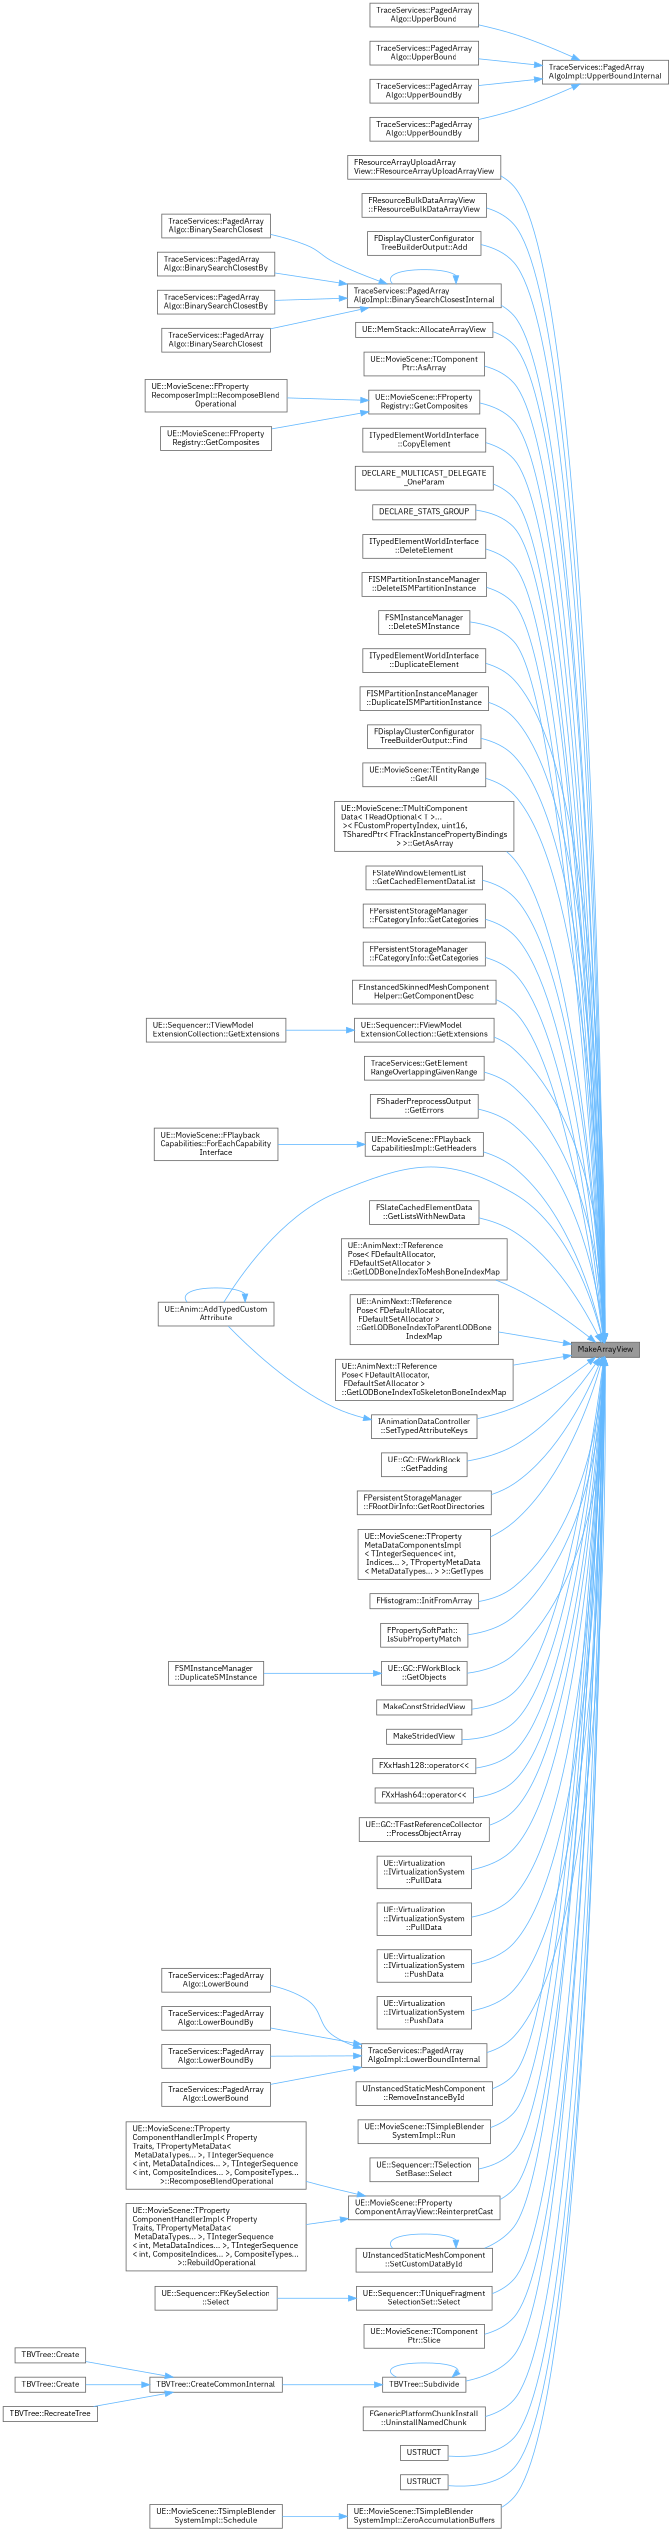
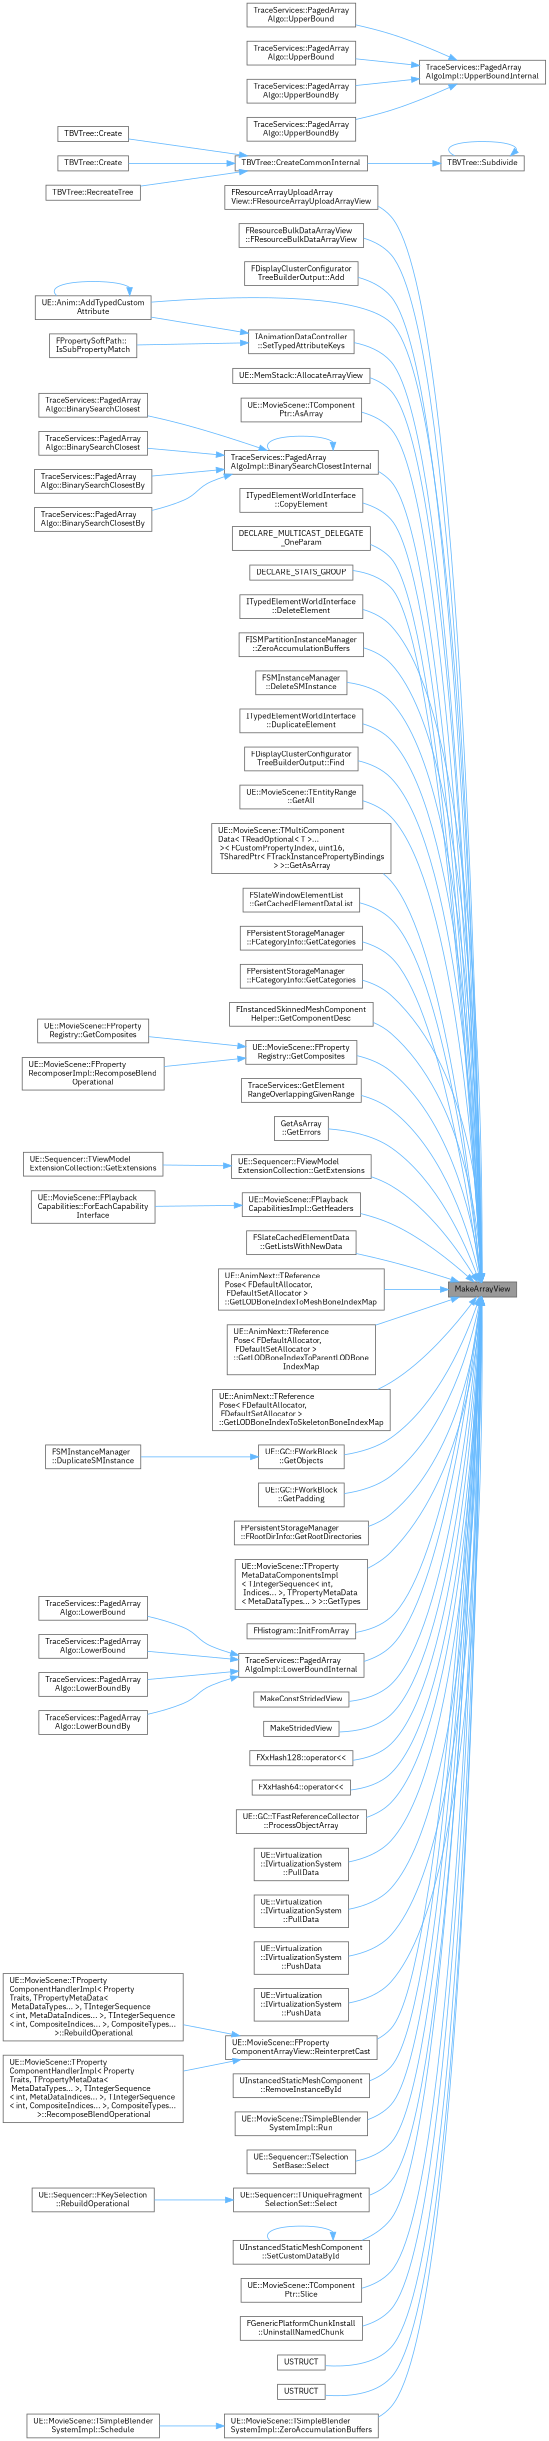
(424, 584) -> (301, 645)
(424, 699) -> none
(424, 1106) -> (301, 1129)
(567, 1538) -> (189, 344)
(581, 1891) -> none
(216, 2298) -> (93, 2200)
